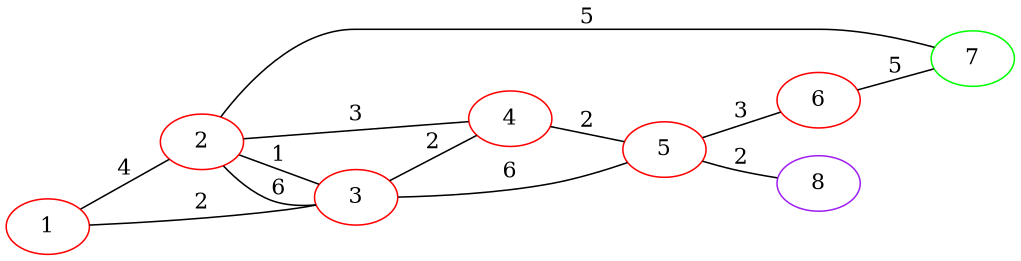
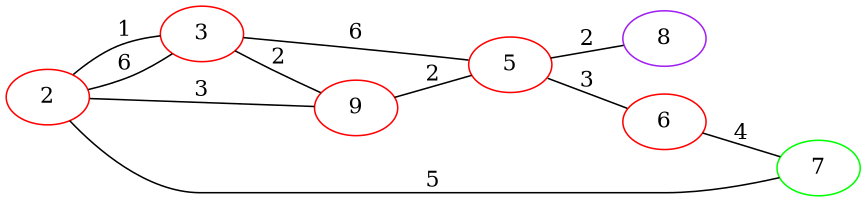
(896, 67) -> (742, 133)
(510, 119) -> (356, 108)
(48, 227) -> none
